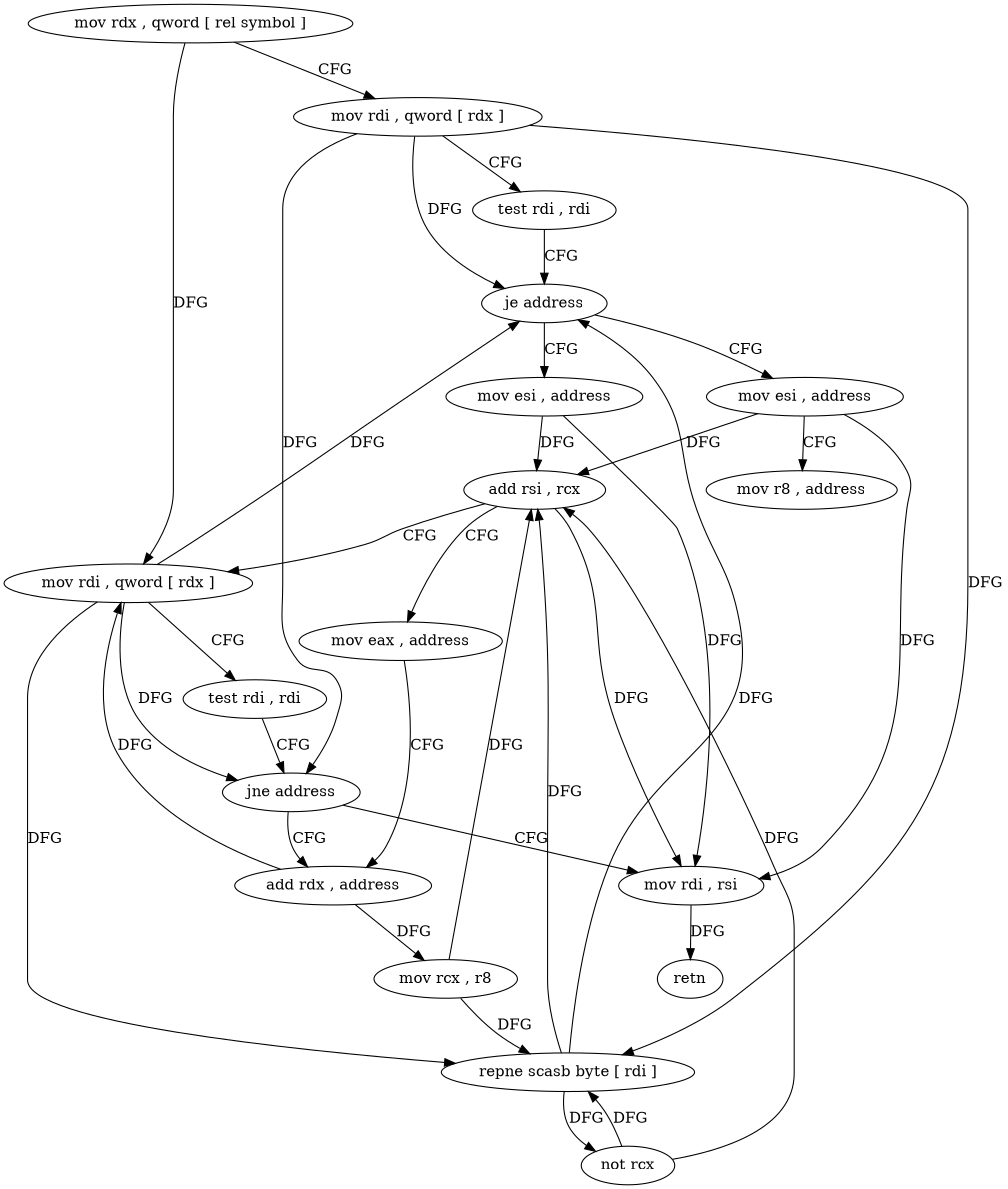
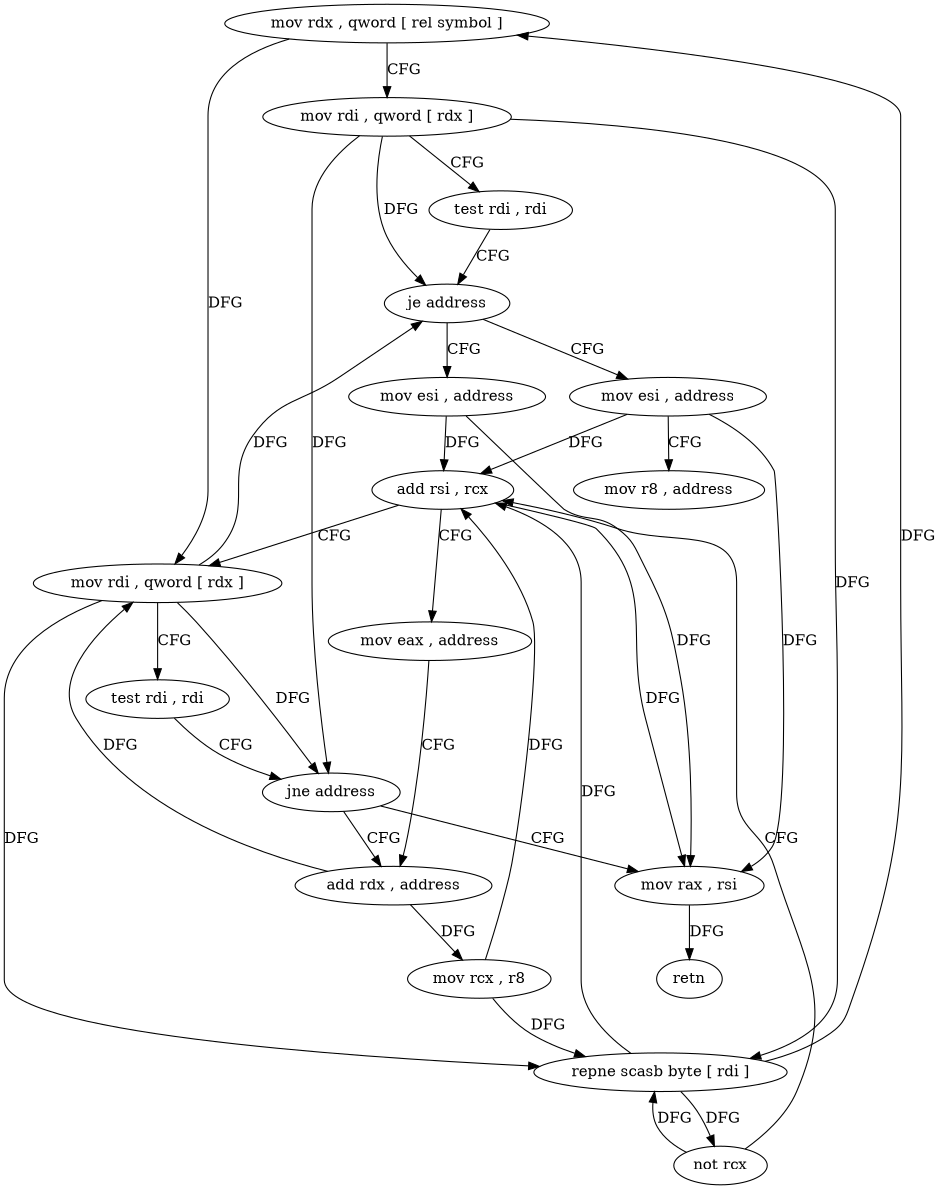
(736, 688) -> (901, 423)
(782, 839) -> (782, 839)
(691, 886) -> (689, 886)
